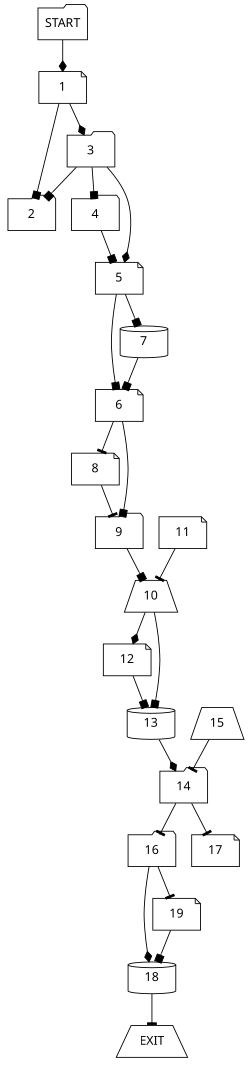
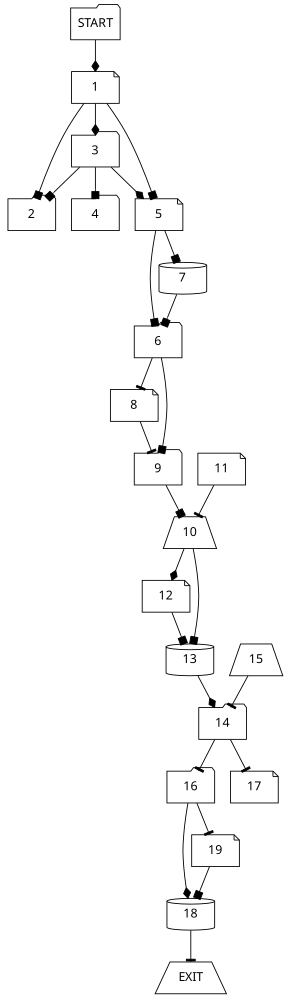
(106, 242) -> (132, 145)
(119, 405) -> (158, 342)
